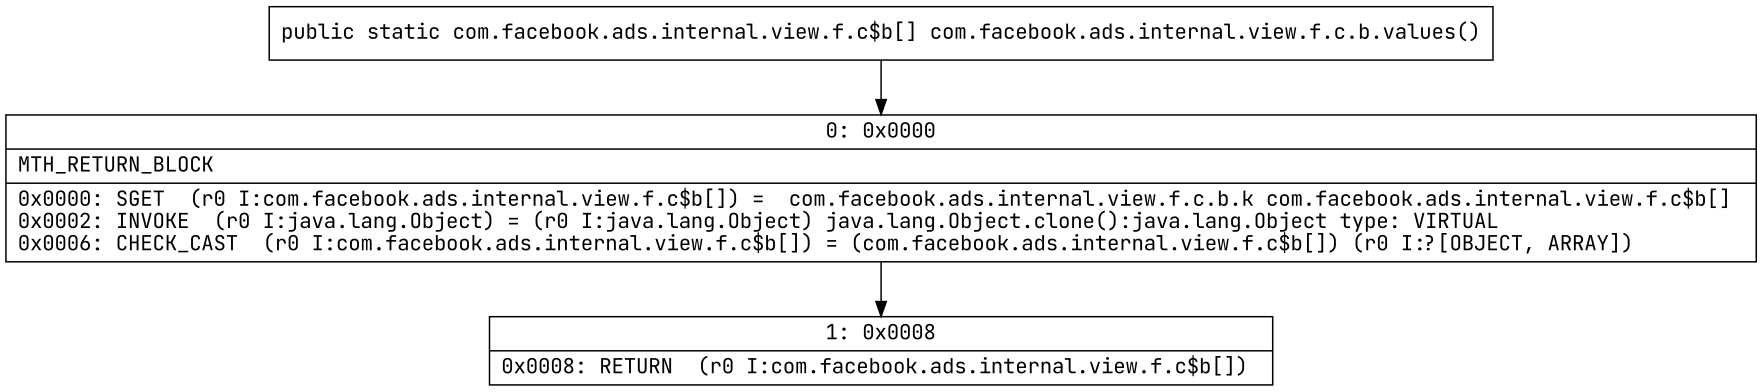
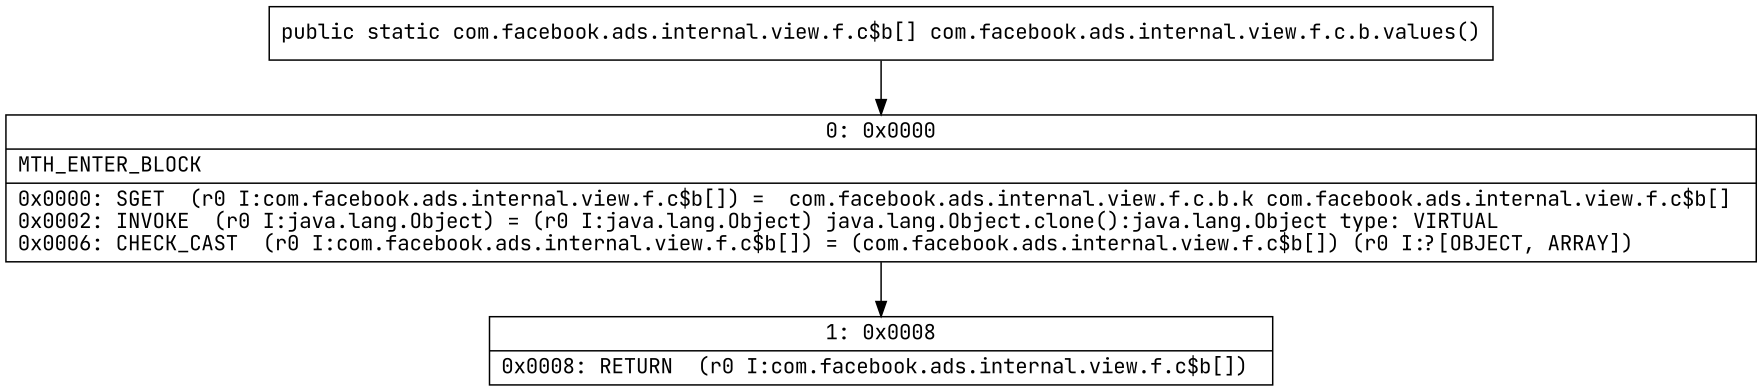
(116, 165) -> (110, 165)
